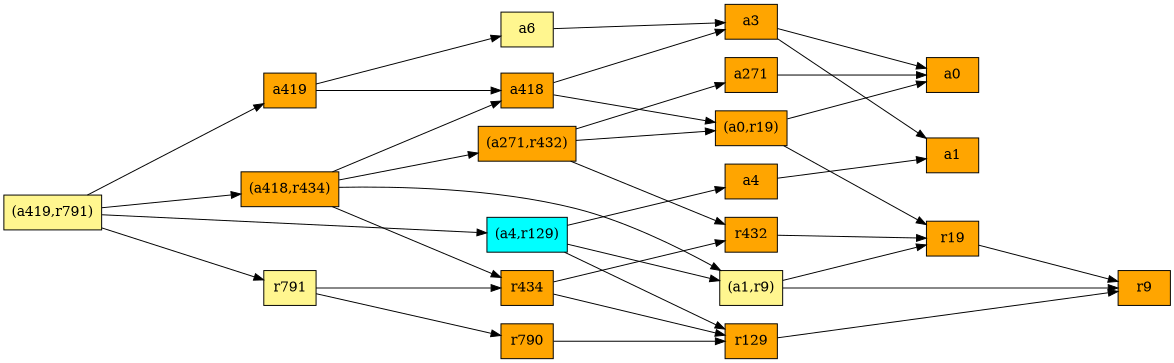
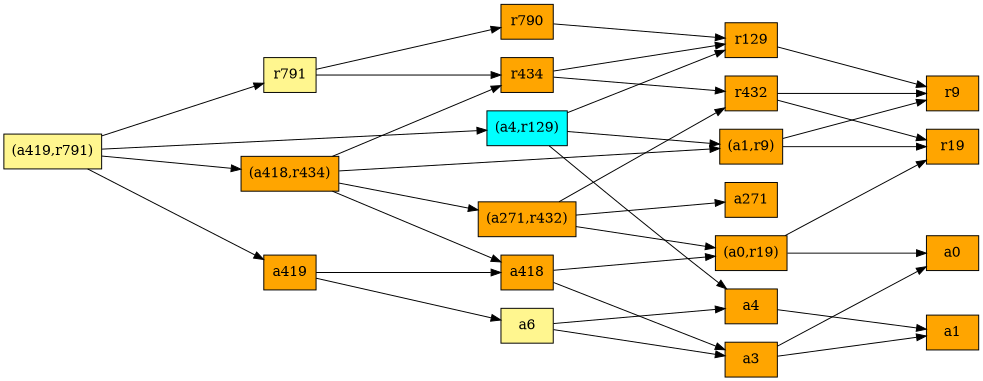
(847, 75) -> none
(1044, 262) -> (847, 93)
(751, 288) -> (751, 147)
none -> (622, 318)
